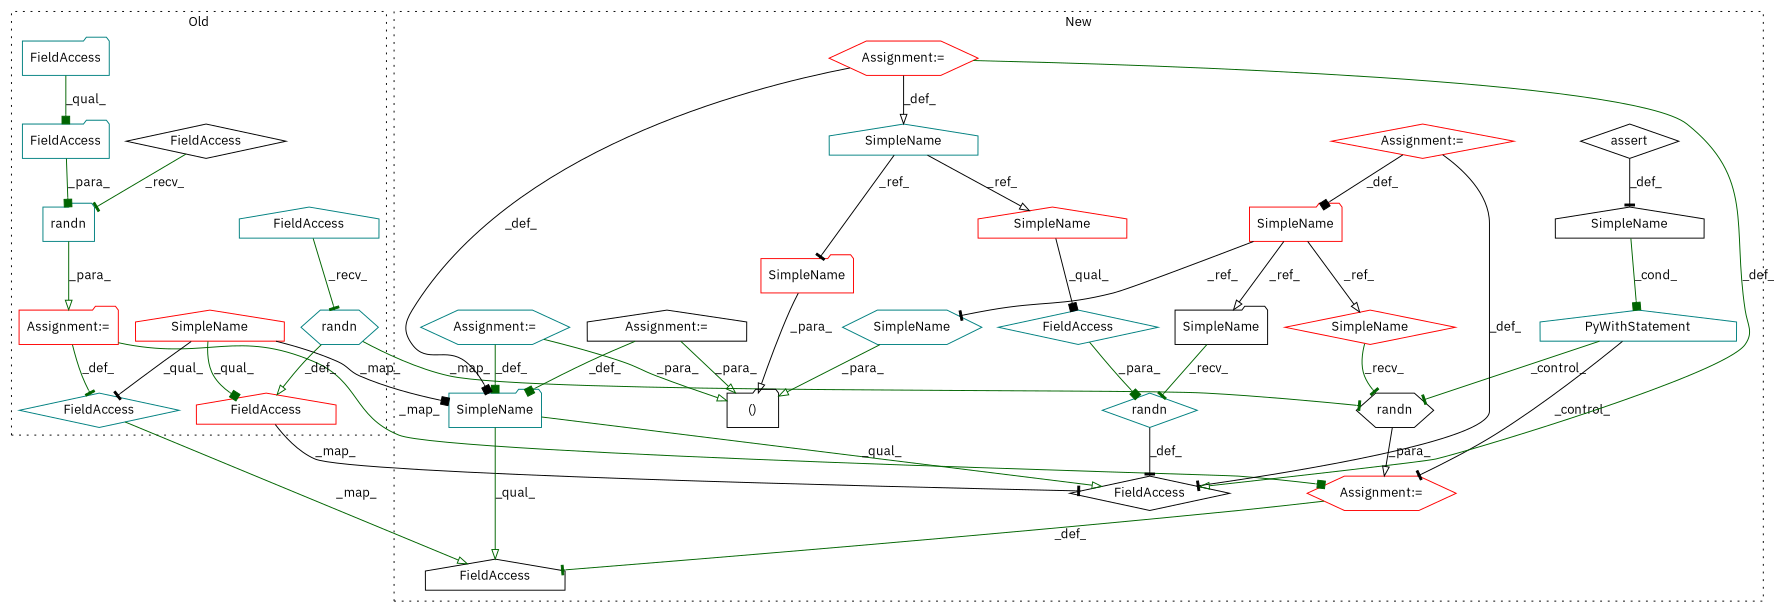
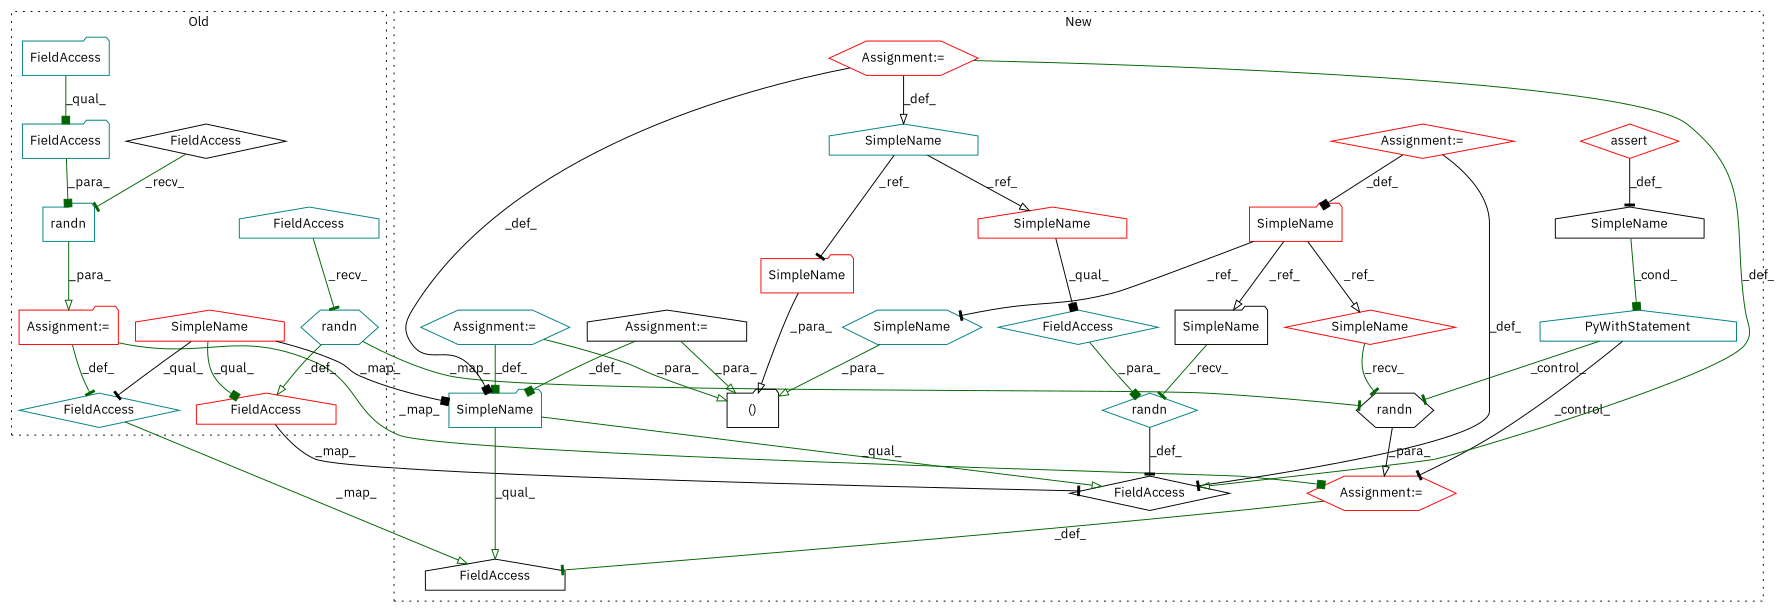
(1630, 141) -> (1630, 141)
